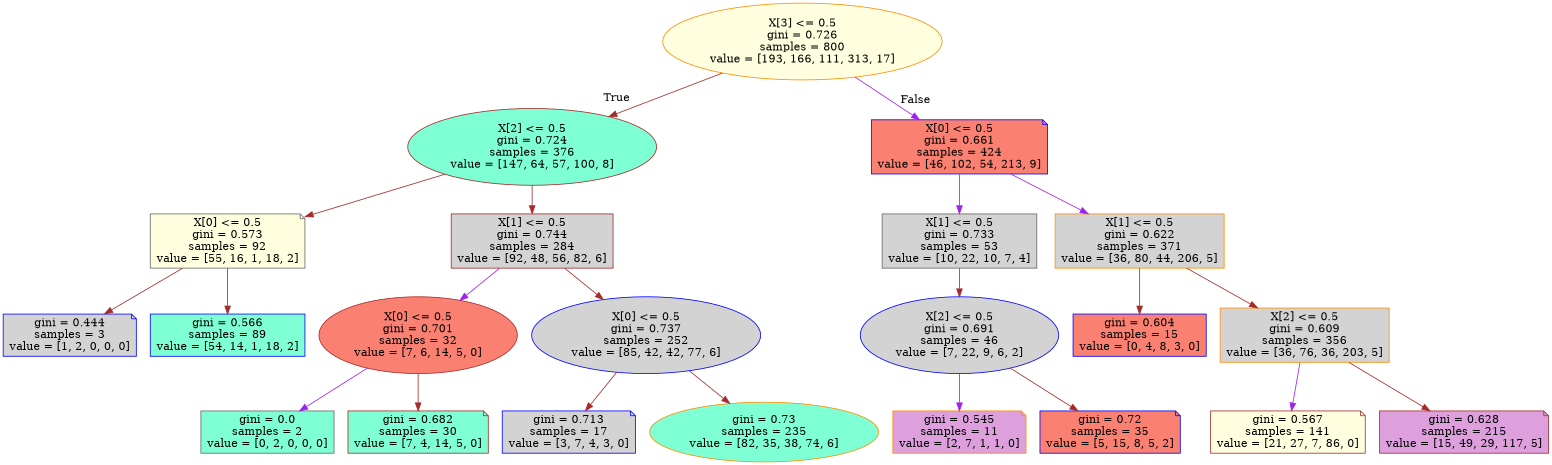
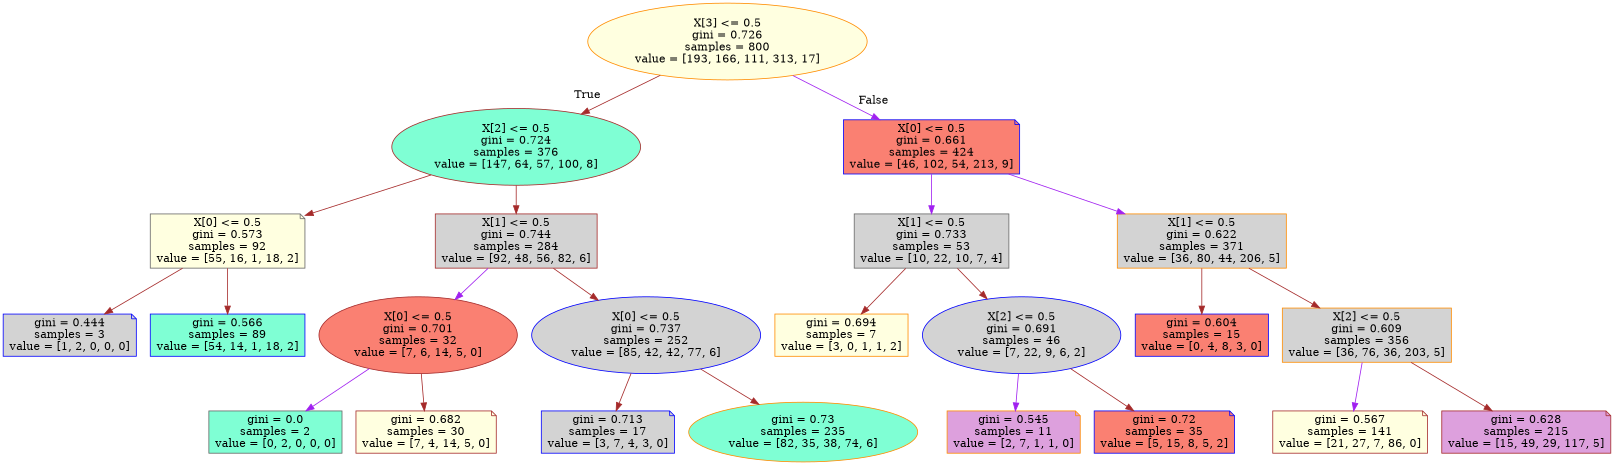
none -> (841, 335)
(418, 432) -> (426, 432)
